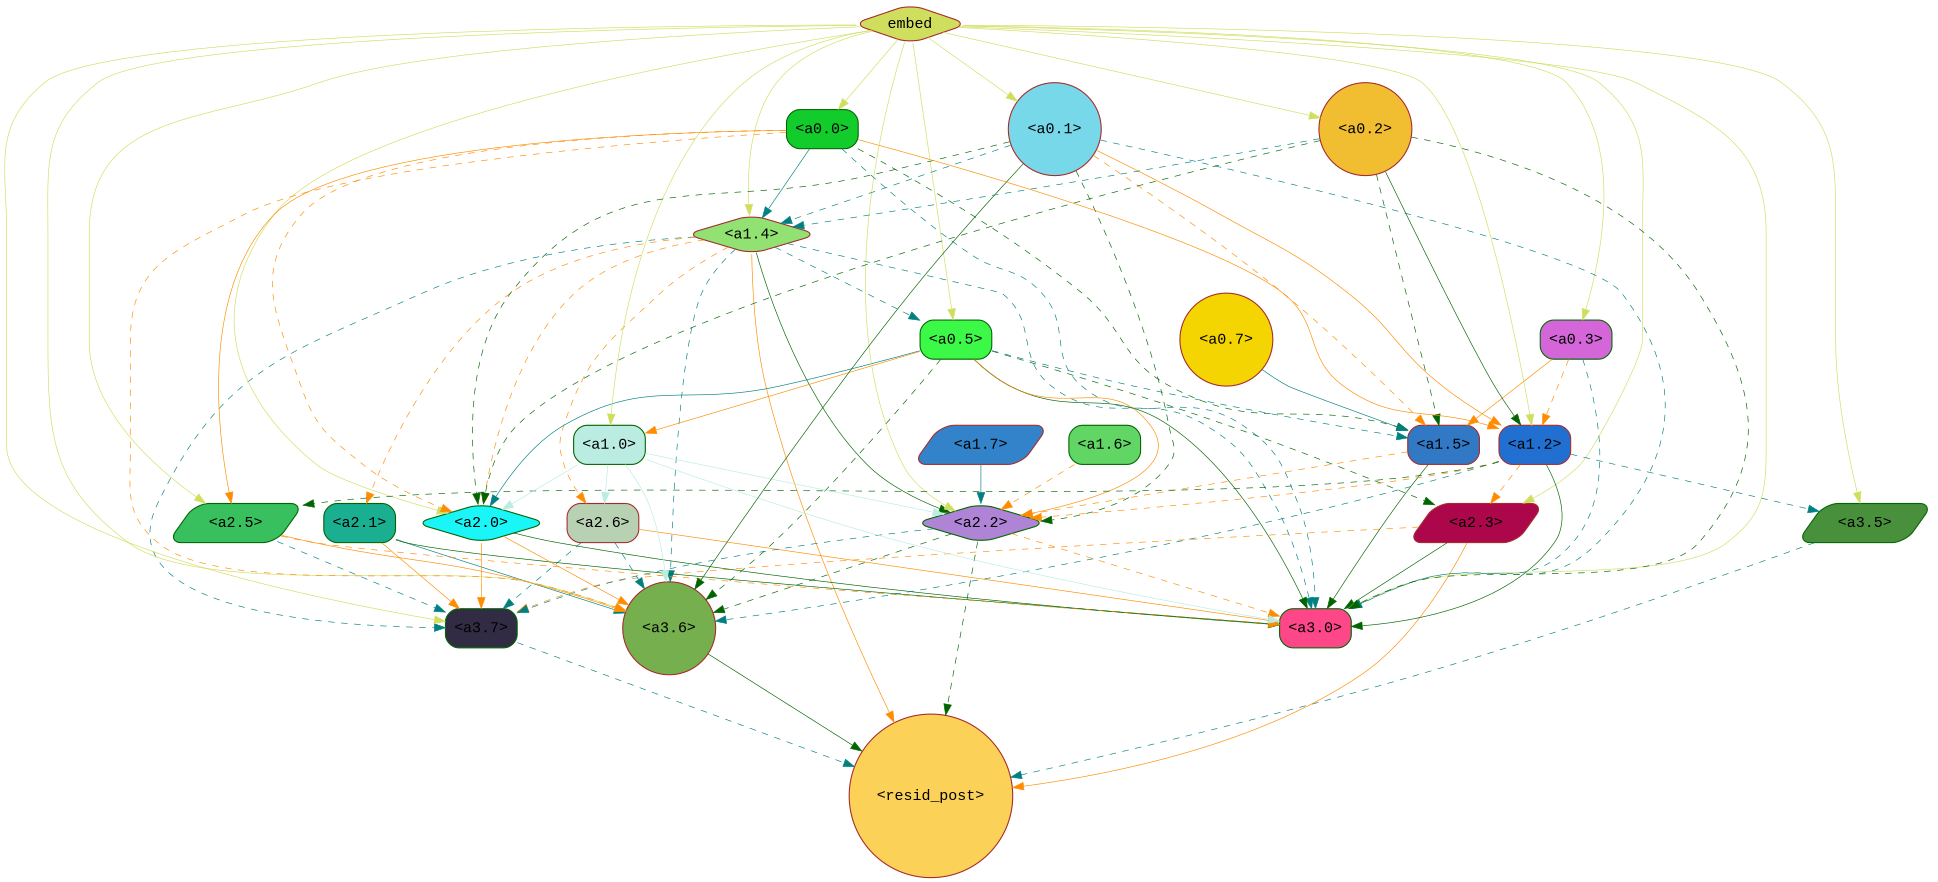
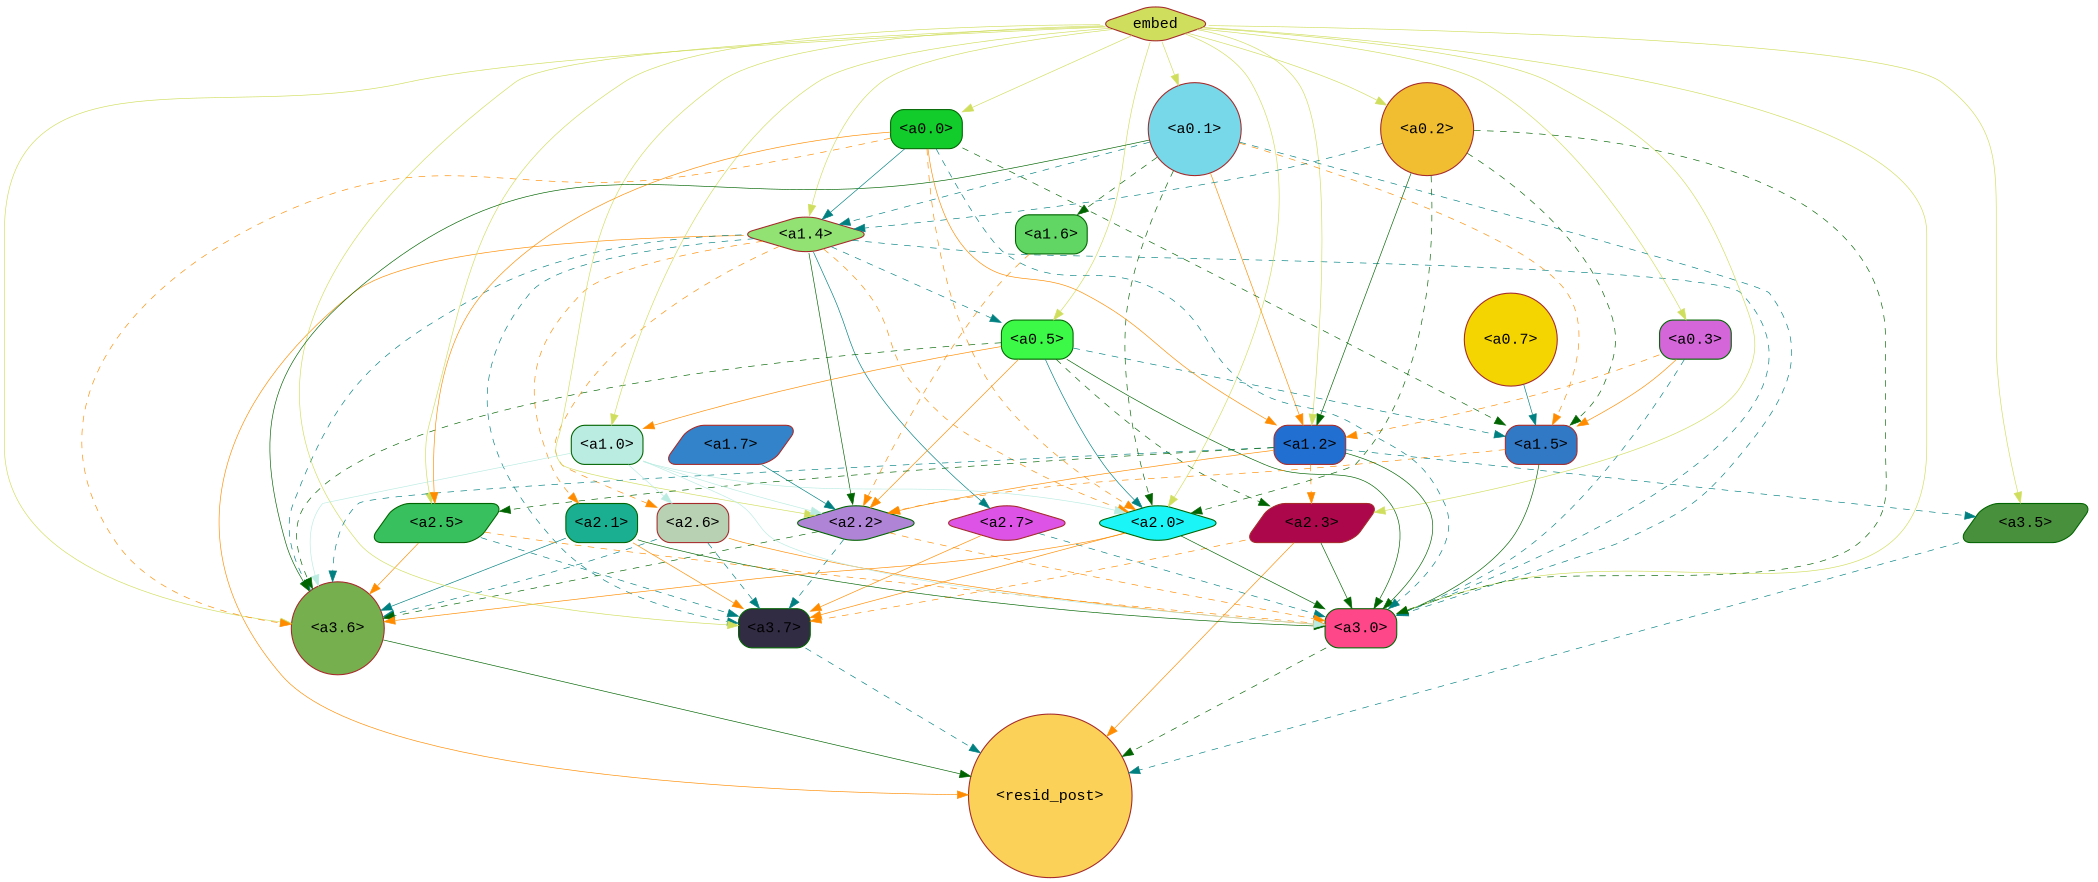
(1155, 367) -> (1129, 178)
(1283, 495) -> (1095, 475)
none -> (1007, 523)
(963, 623) -> (1229, 699)
